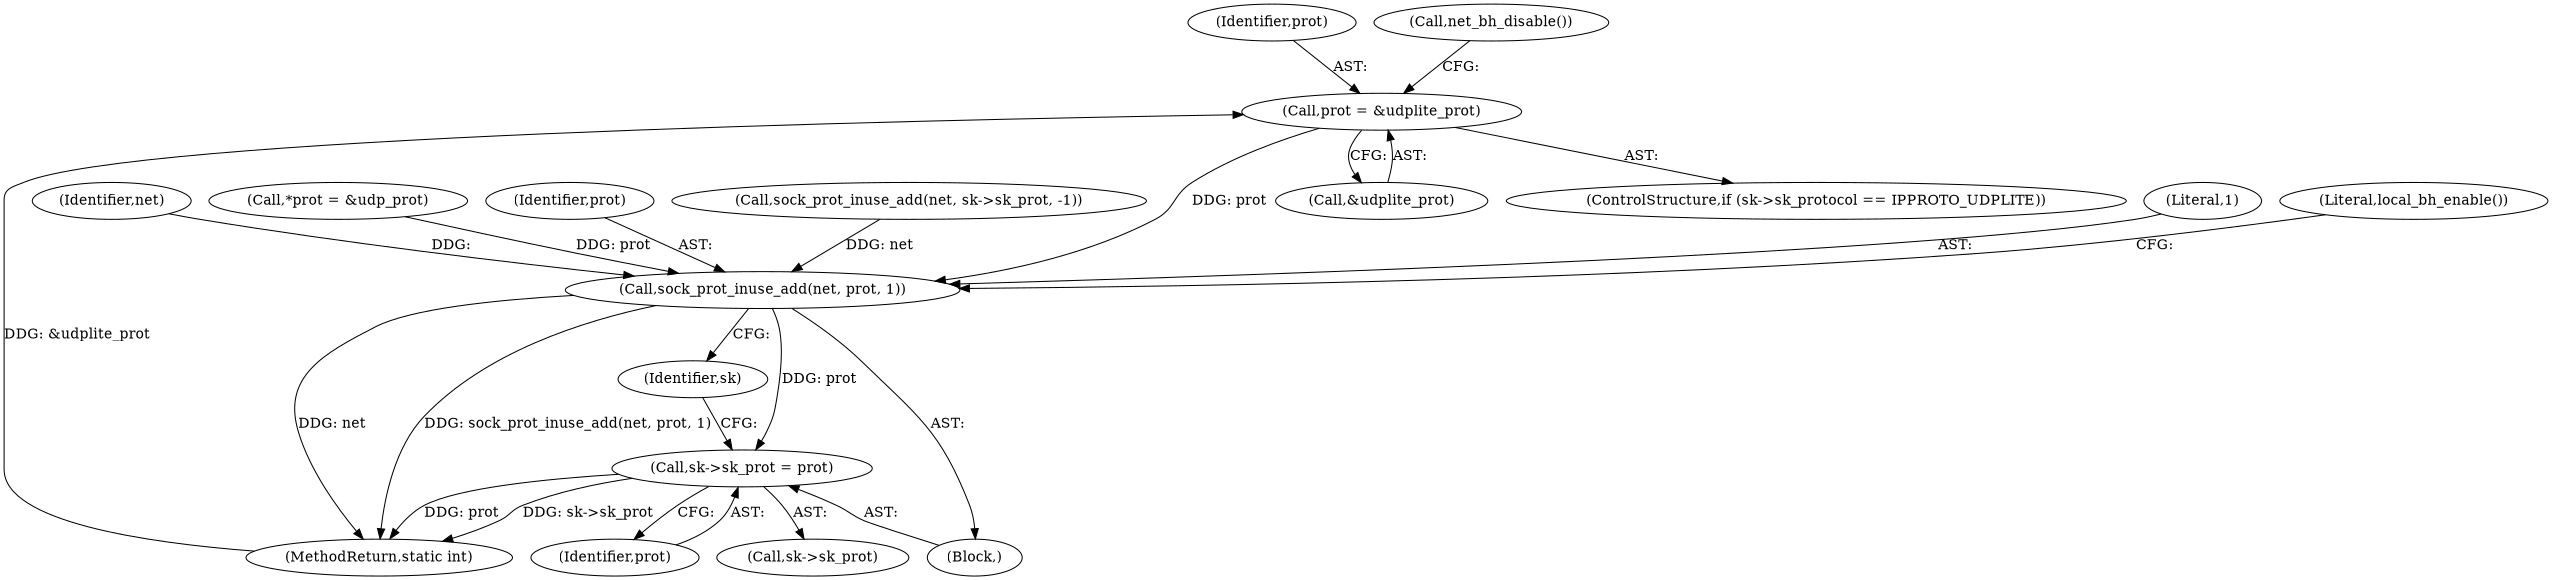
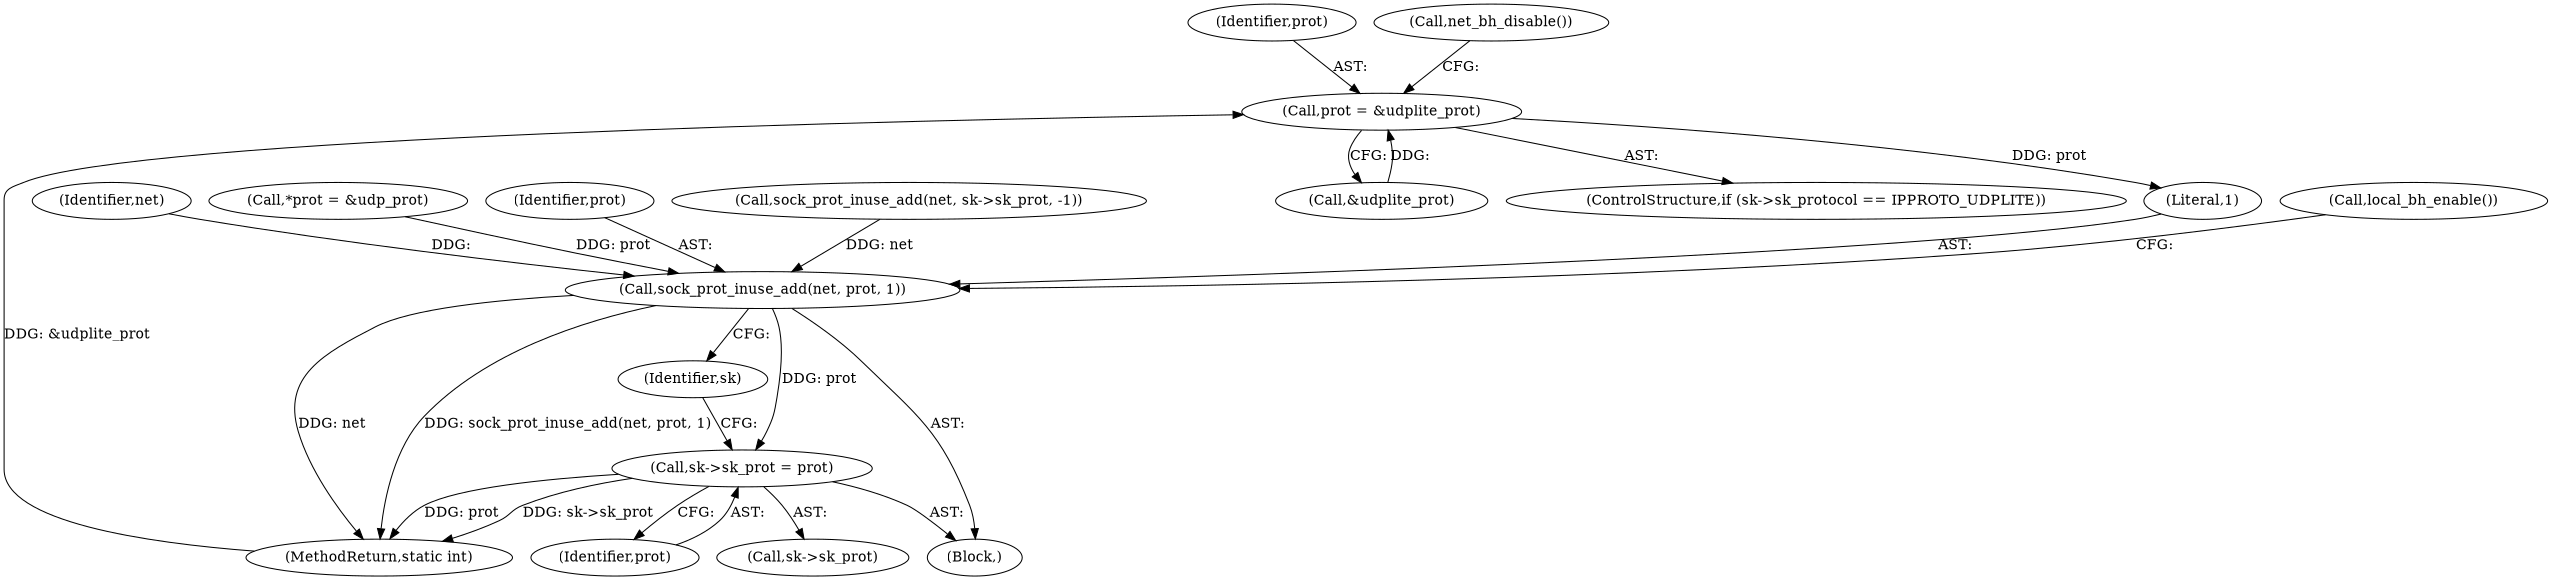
(1412, 156) -> (1412, 156)
(2414, 201) -> (2414, 201)
(1143, 225) -> (1832, 143)
(867, 522) -> (894, 500)
